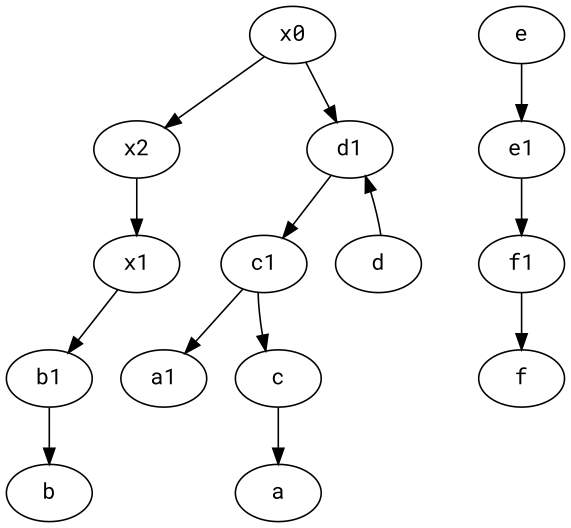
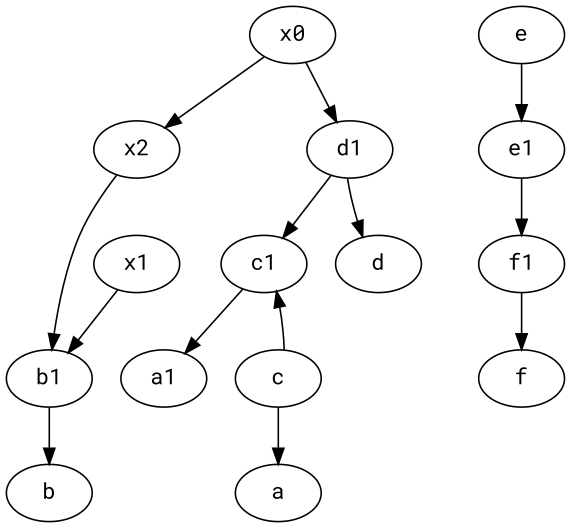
(137, 199) -> (74, 250)
(376, 213) -> (352, 200)
(260, 314) -> (283, 328)
